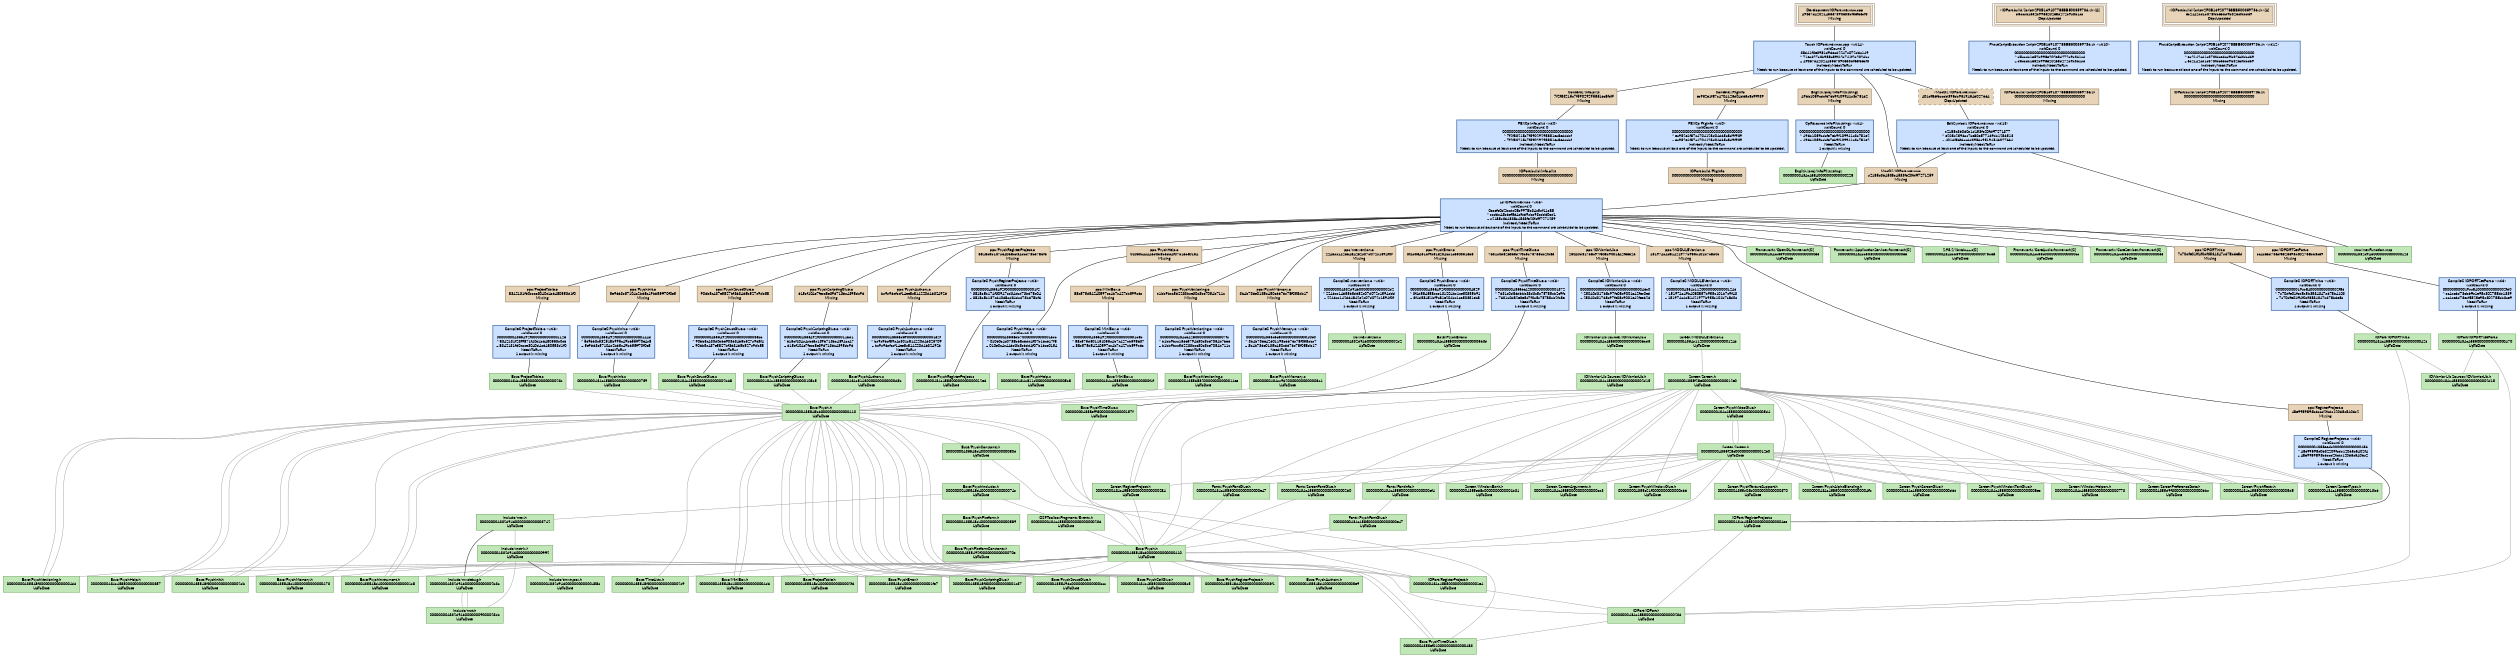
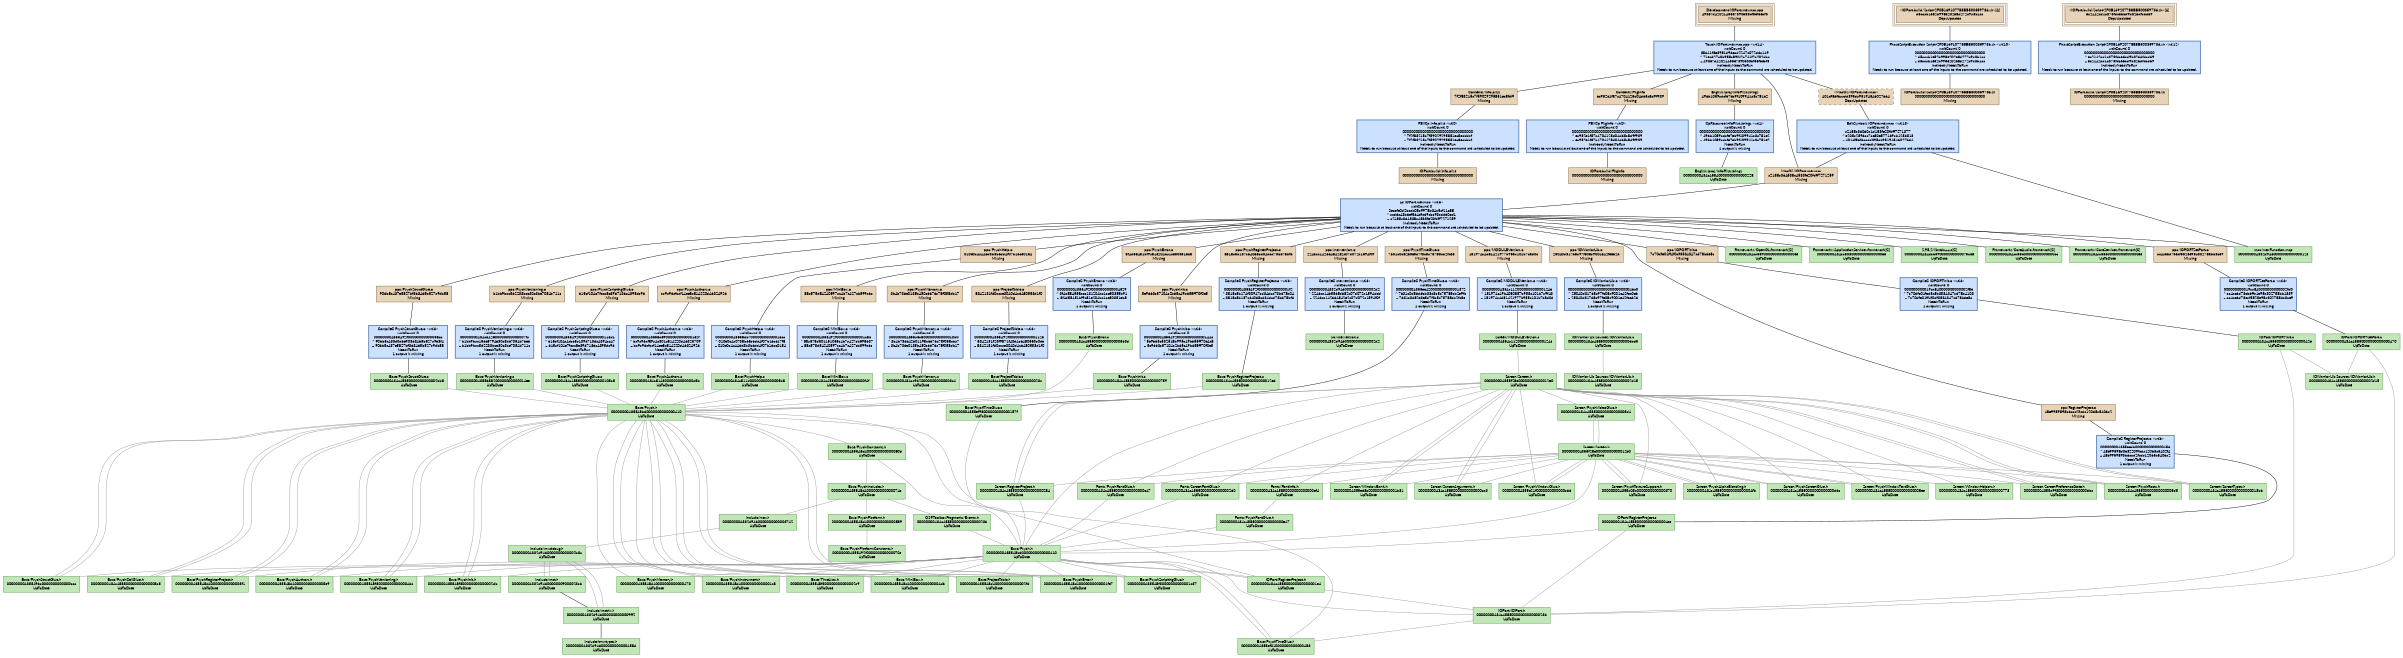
(515, 538) -> none
(471, 548) -> (656, 537)
(126, 584) -> none
(509, 589) -> (574, 600)
